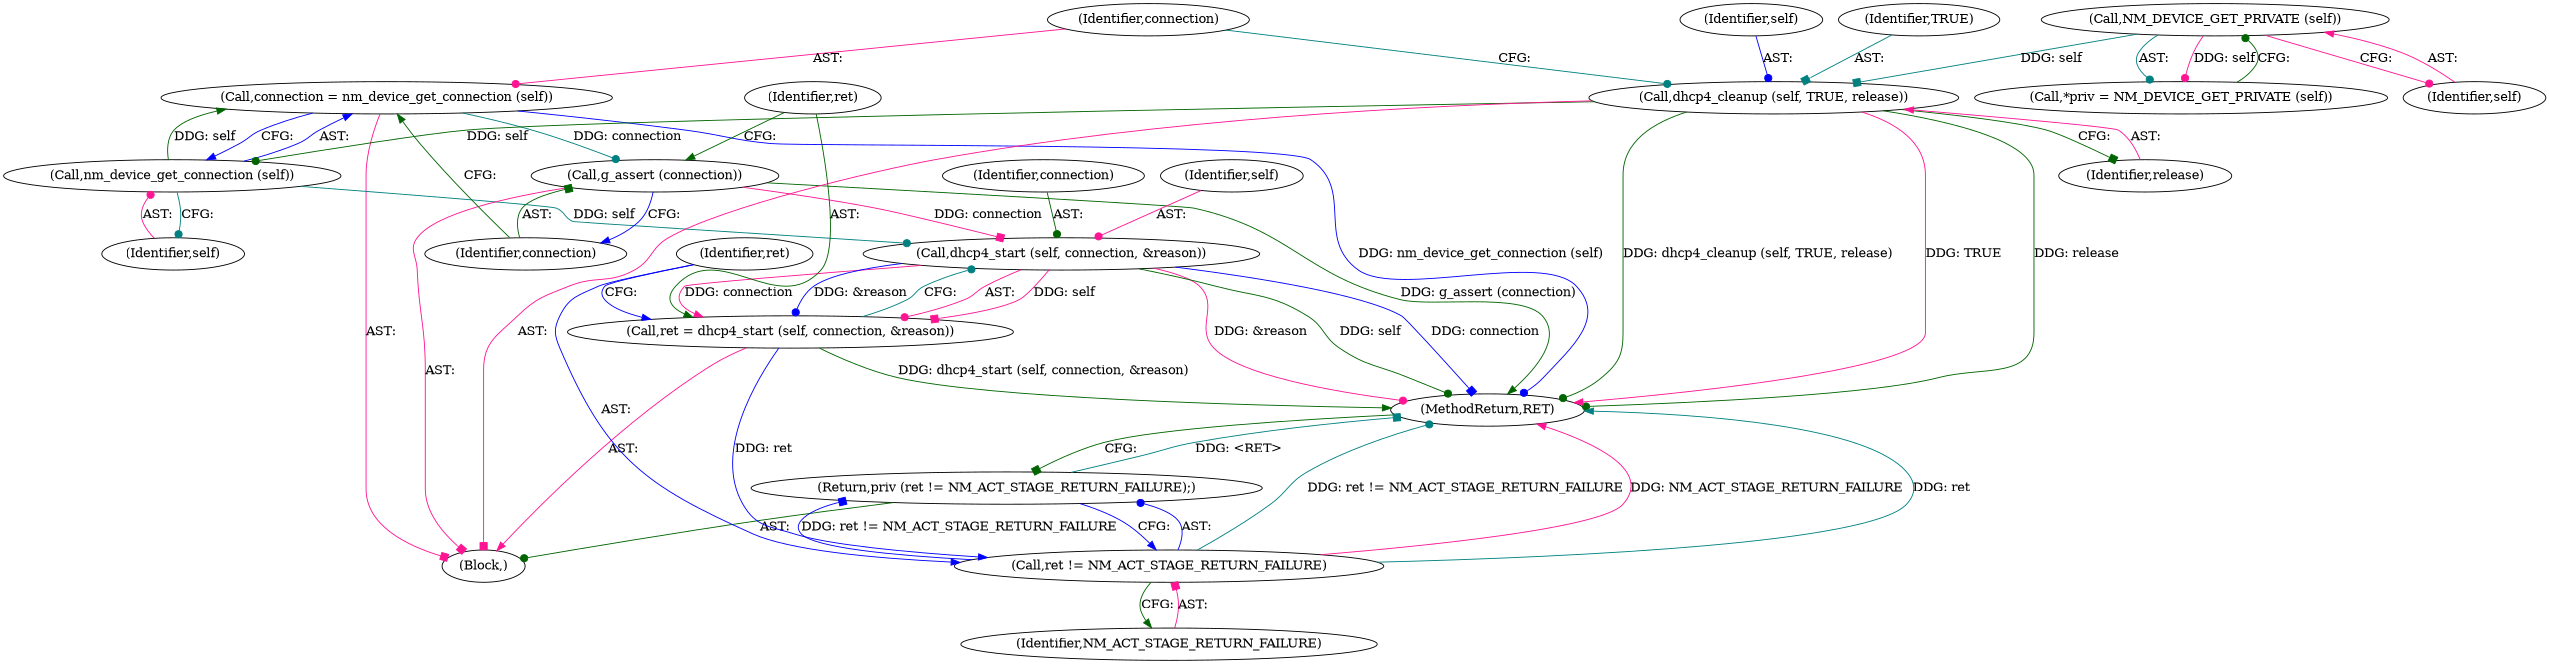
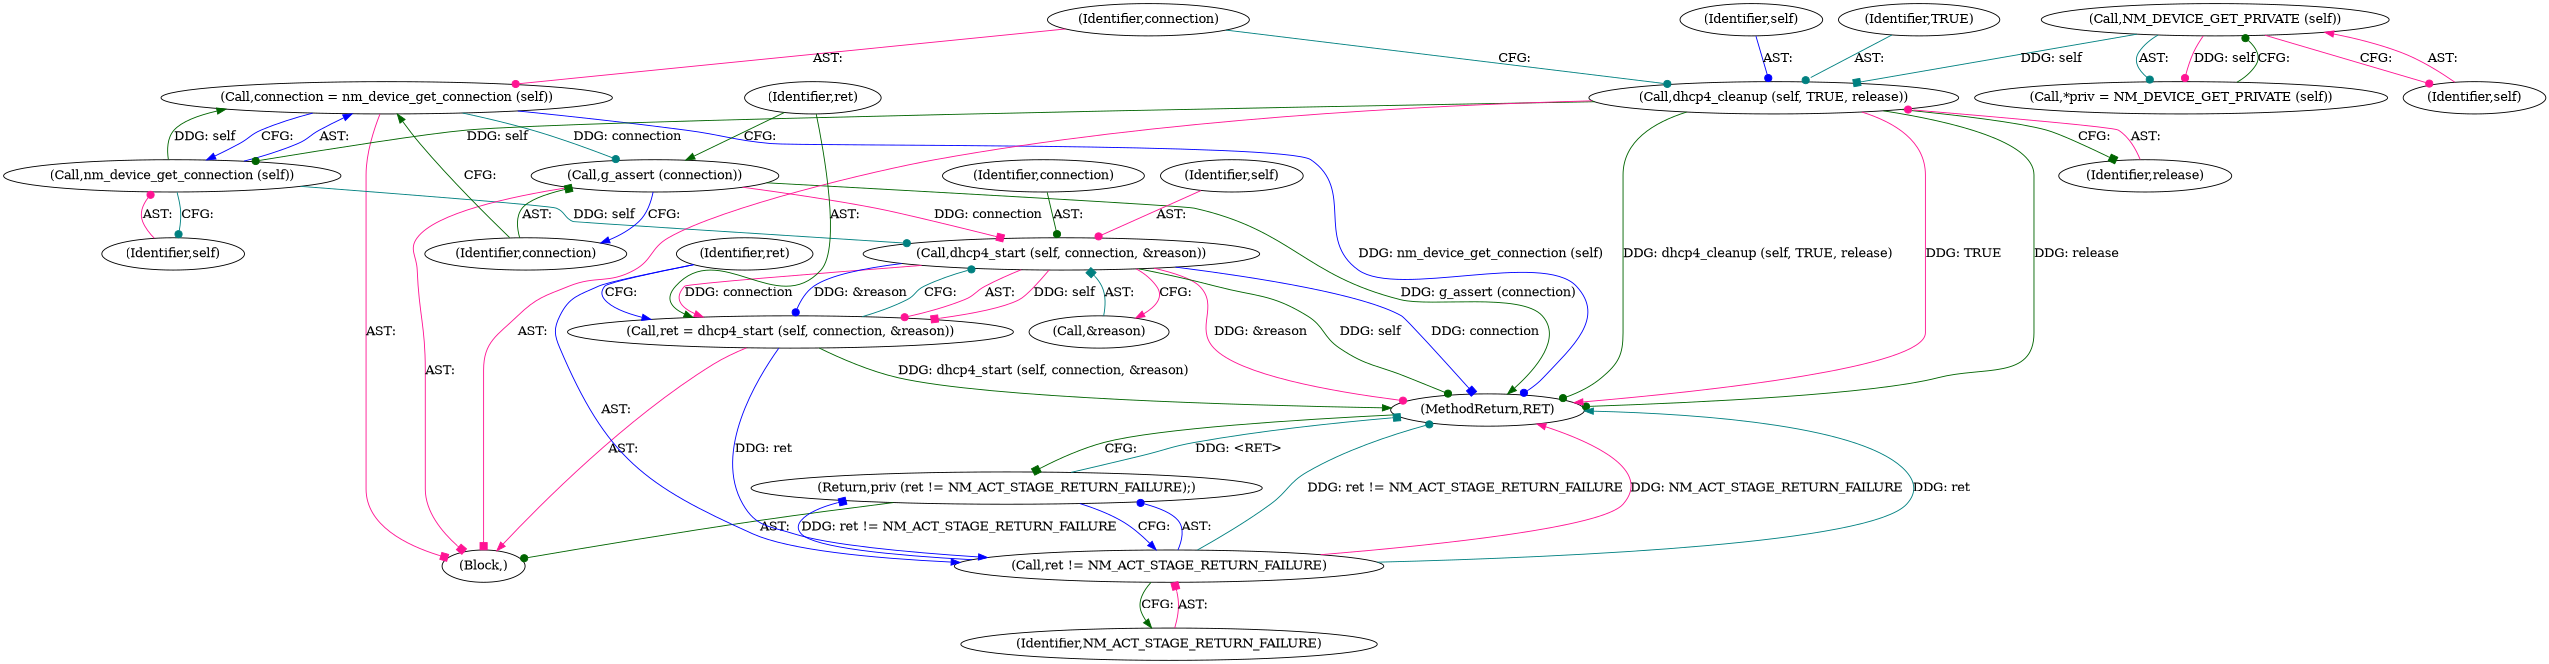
(1851, 56) -> (1851, 56)
(2035, 121) -> (2035, 121)
none -> (1099, 332)
